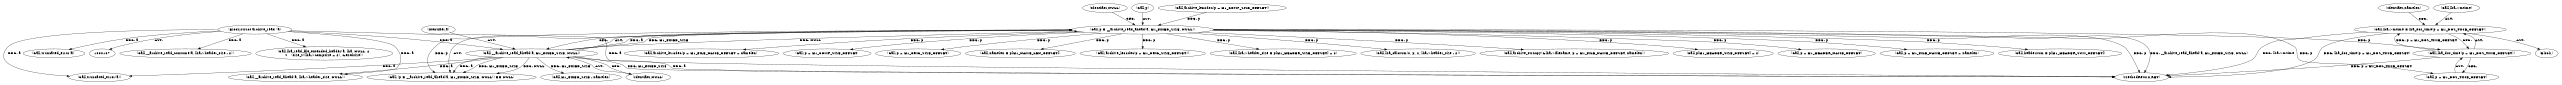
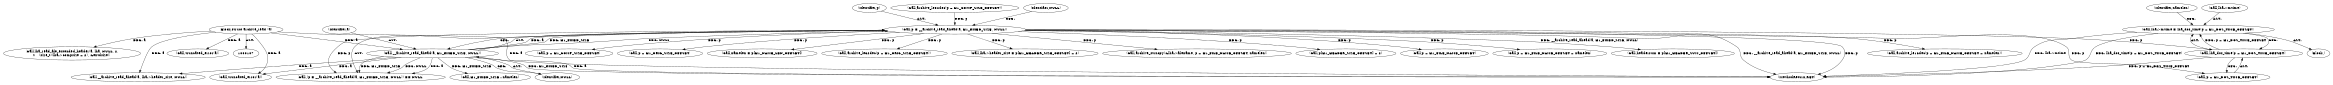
(1143, 8) -> (869, 8)
(1934, 40) -> (1590, 40)
(186, 53) -> none
(1418, 53) -> none
(1827, 53) -> (1444, 53)
